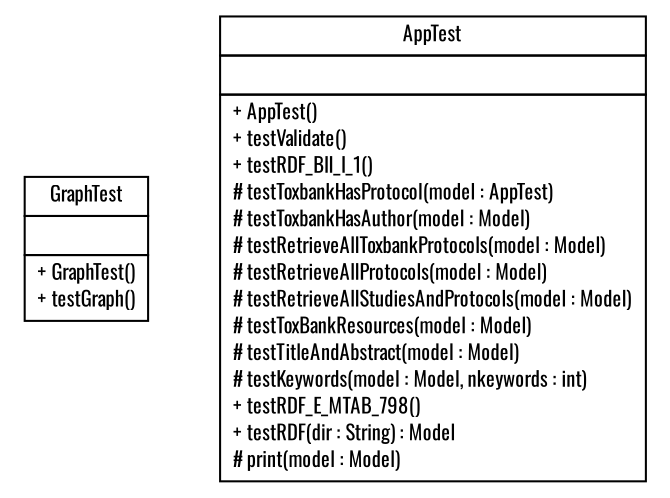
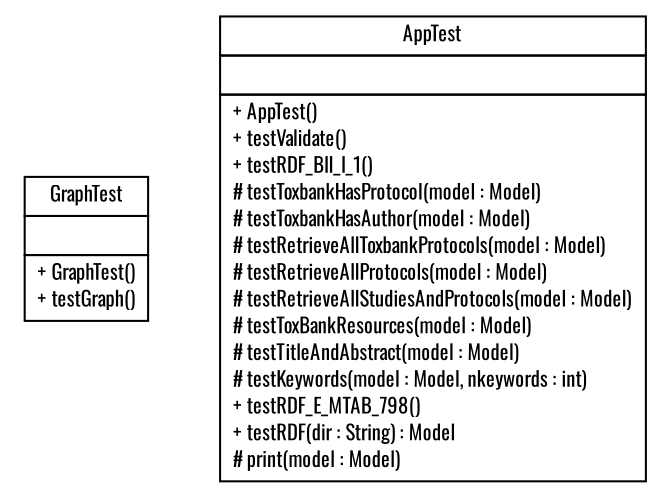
(393, 193) -> (387, 193)
